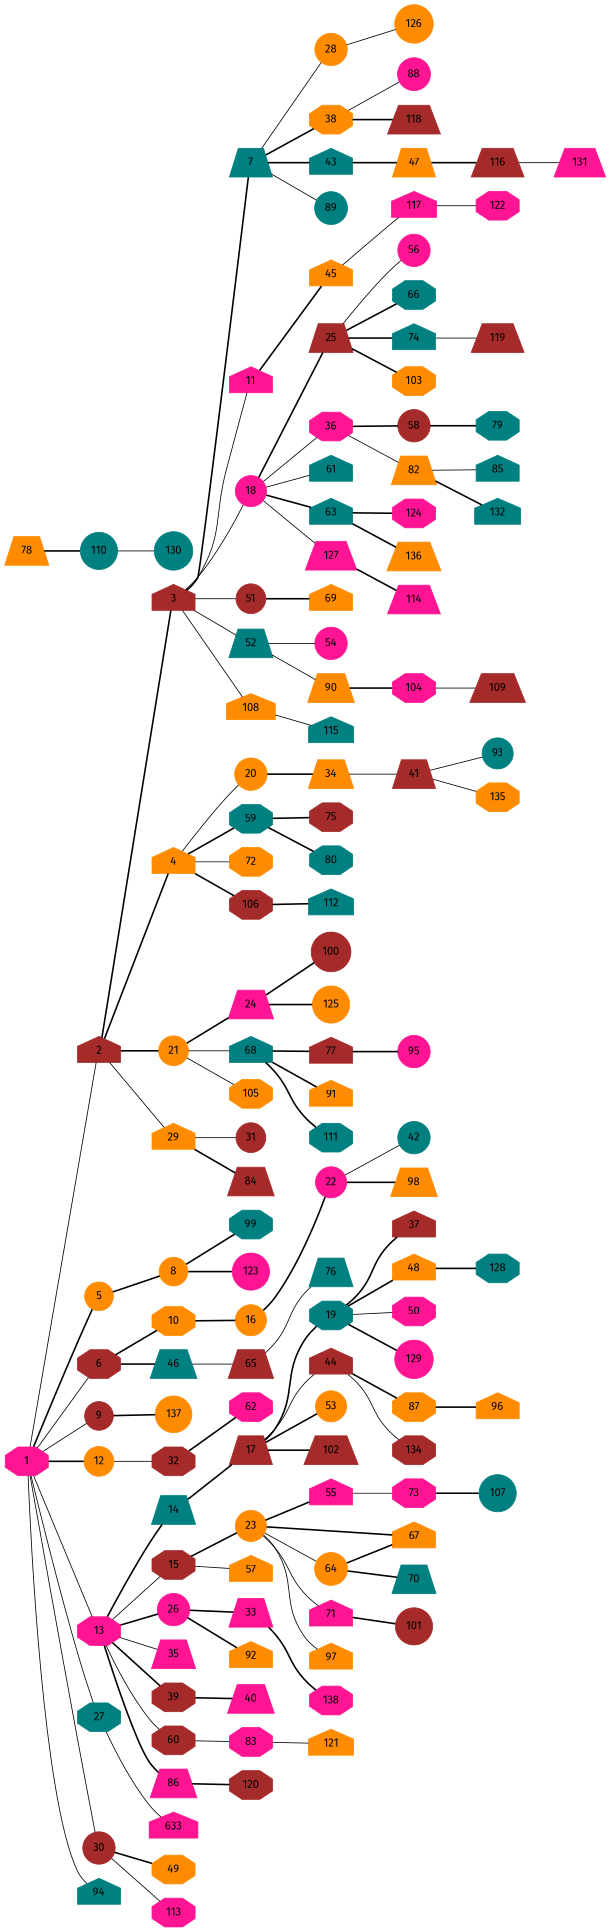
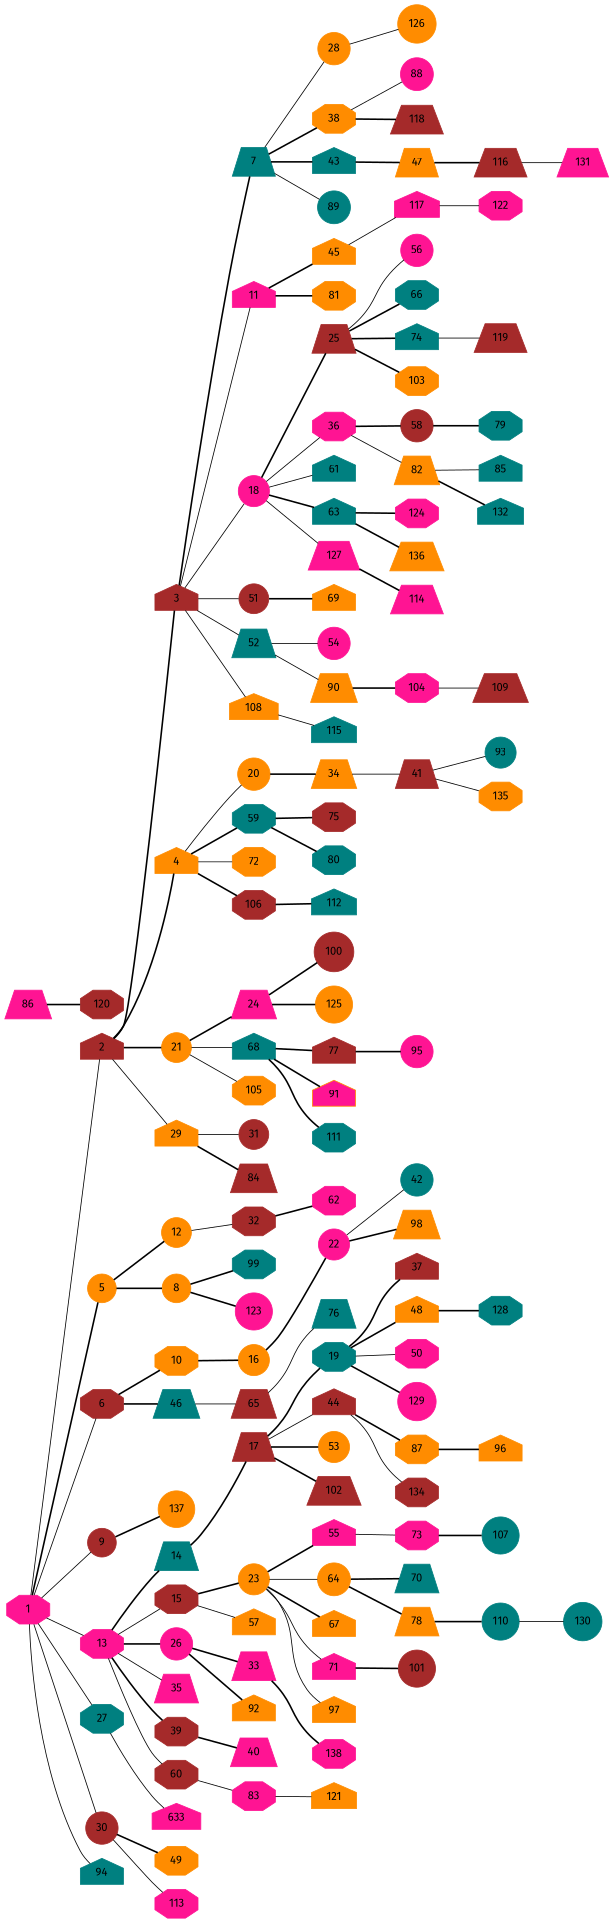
none -> (334, 296)
(331, 1095) -> (334, 1095)
(66, 1461) -> (139, 1261)
(370, 1554) -> (375, 1600)
(127, 1711) -> none
